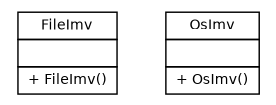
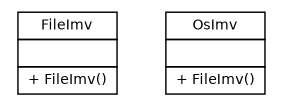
(213, 80) -> (215, 80)
